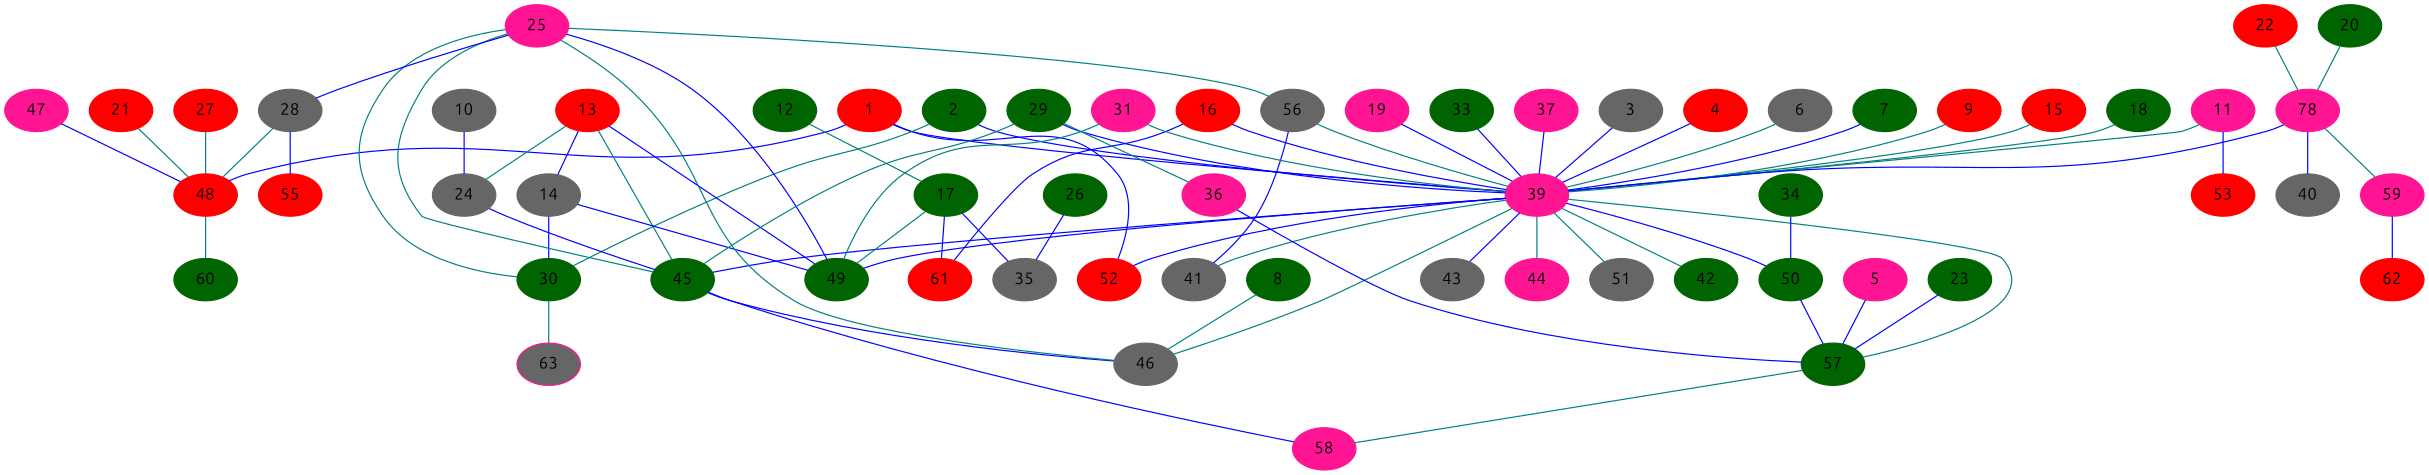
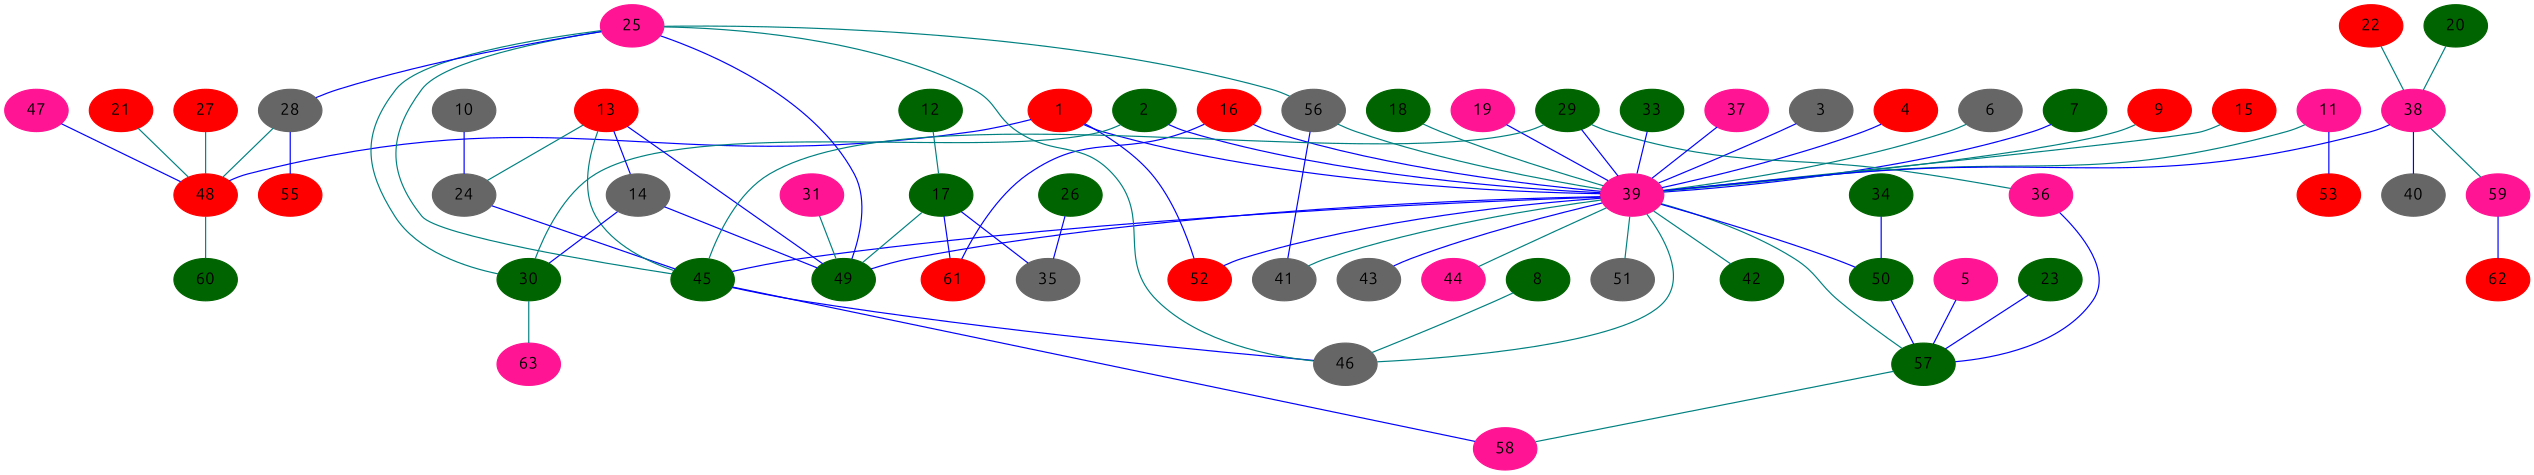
(2308, 110) -> (2413, 110)
(1324, 168) -> none
(549, 364) -> (529, 364)
